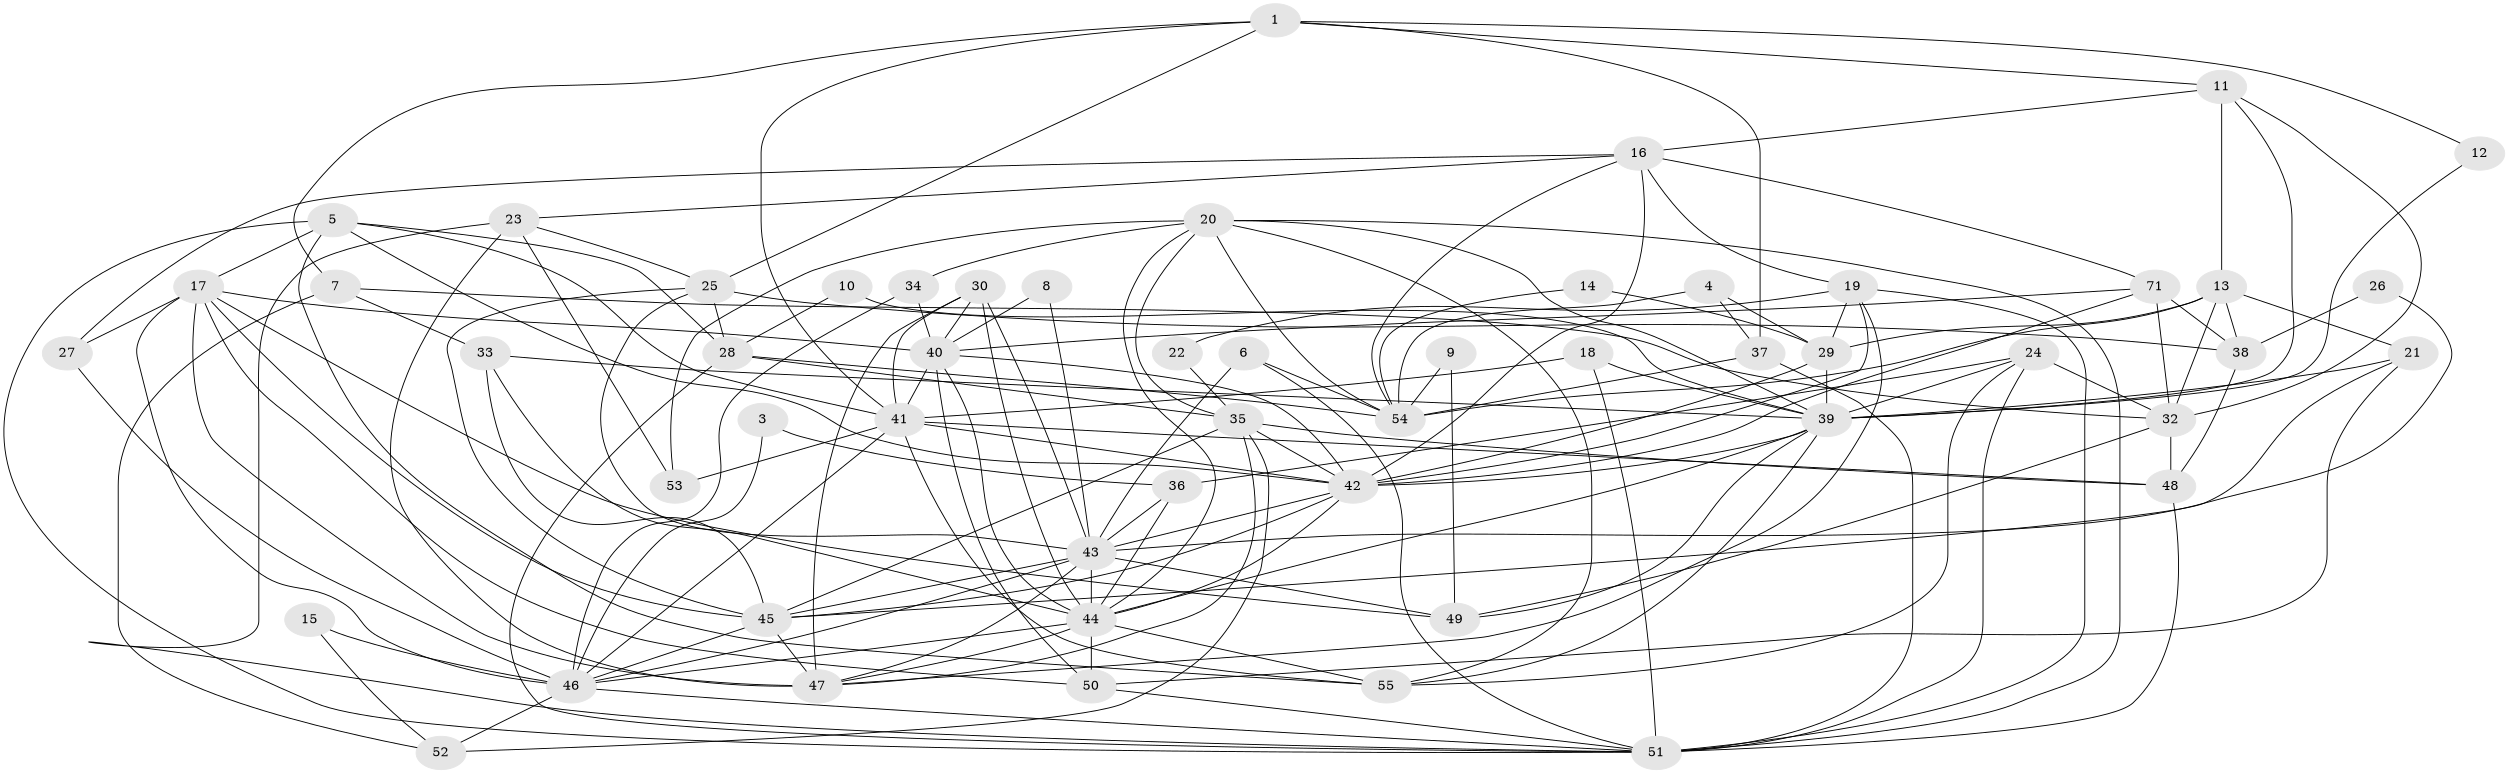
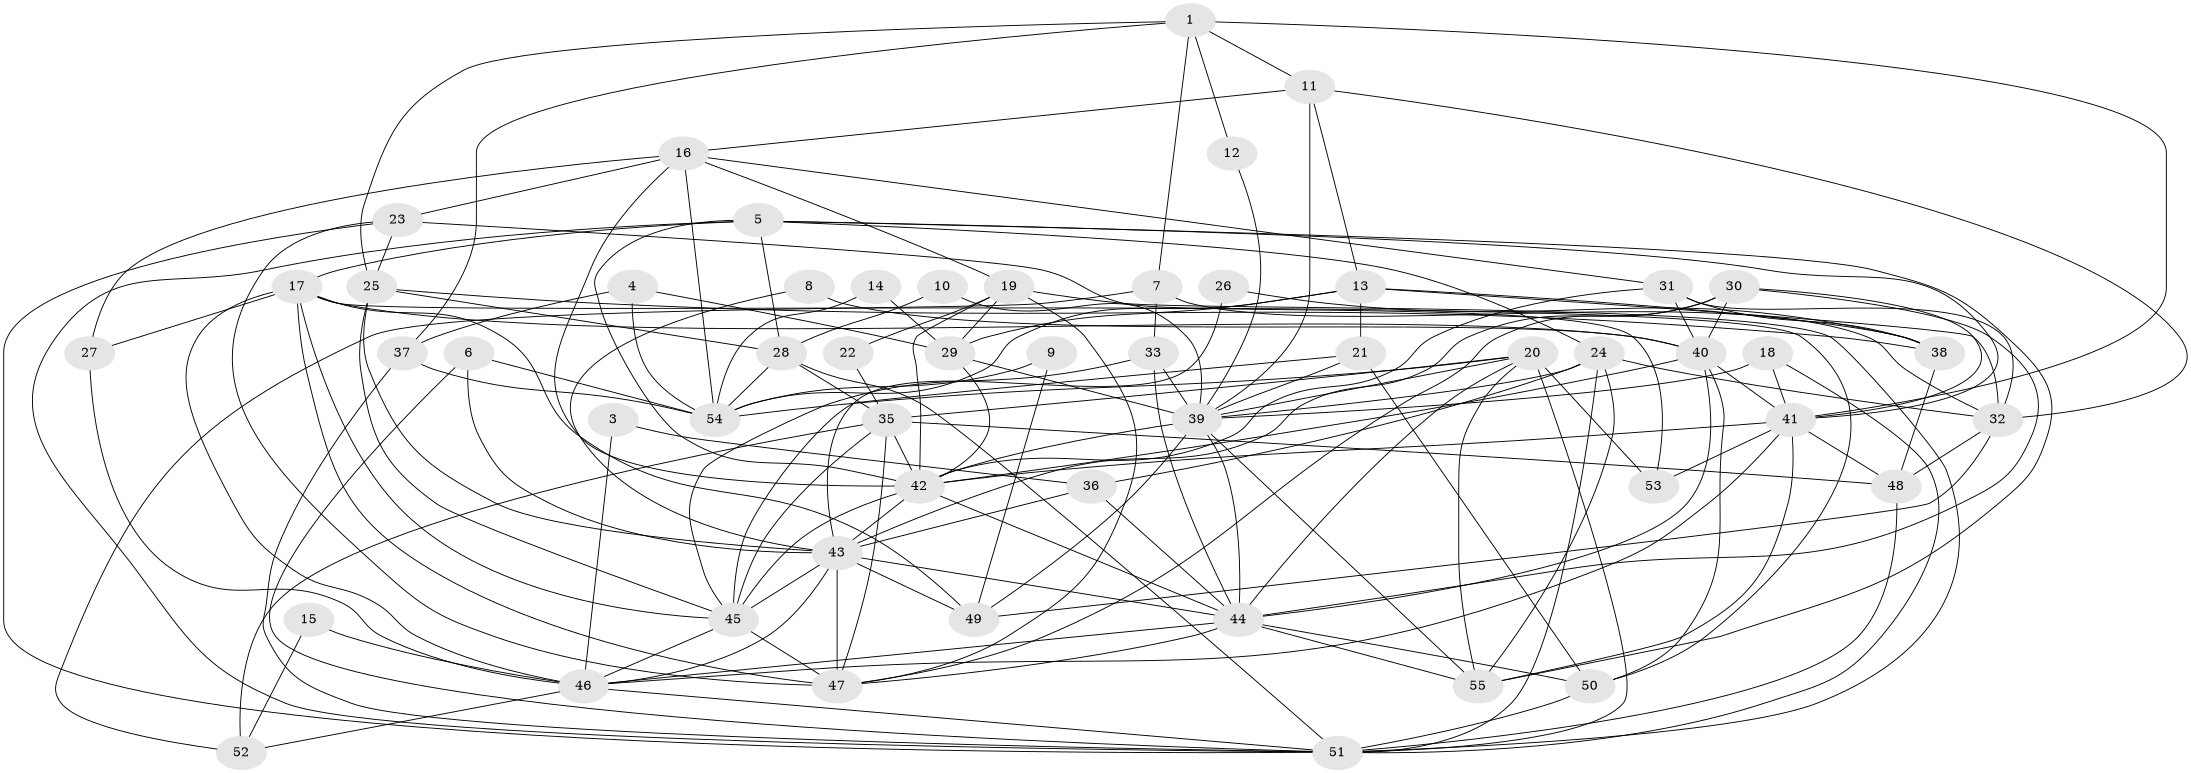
none -> (1189, 245)
(914, 287) -> none
(2155, 287) -> (1668, 287)
